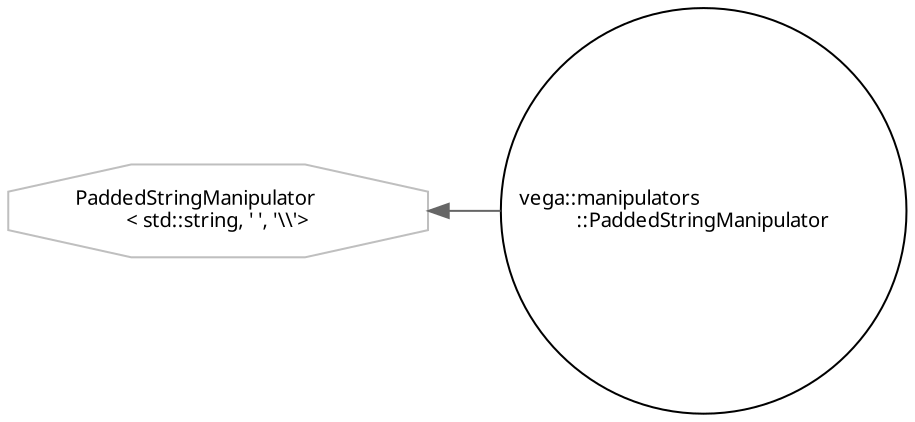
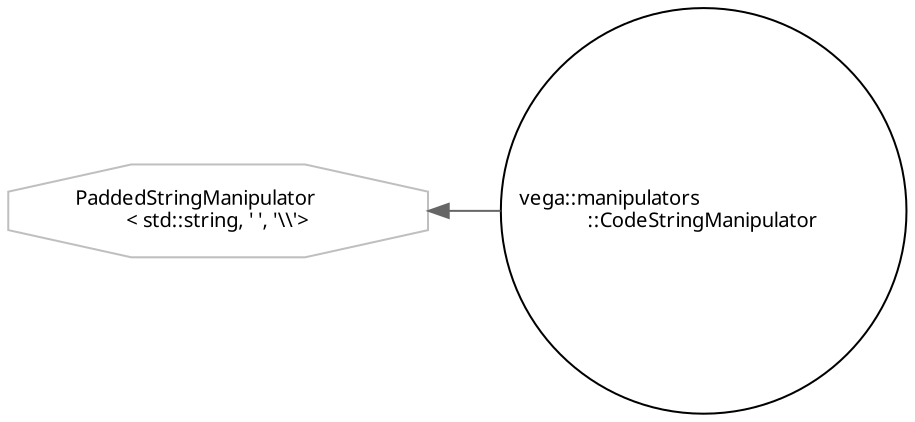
(704, 211) -> (704, 211)
